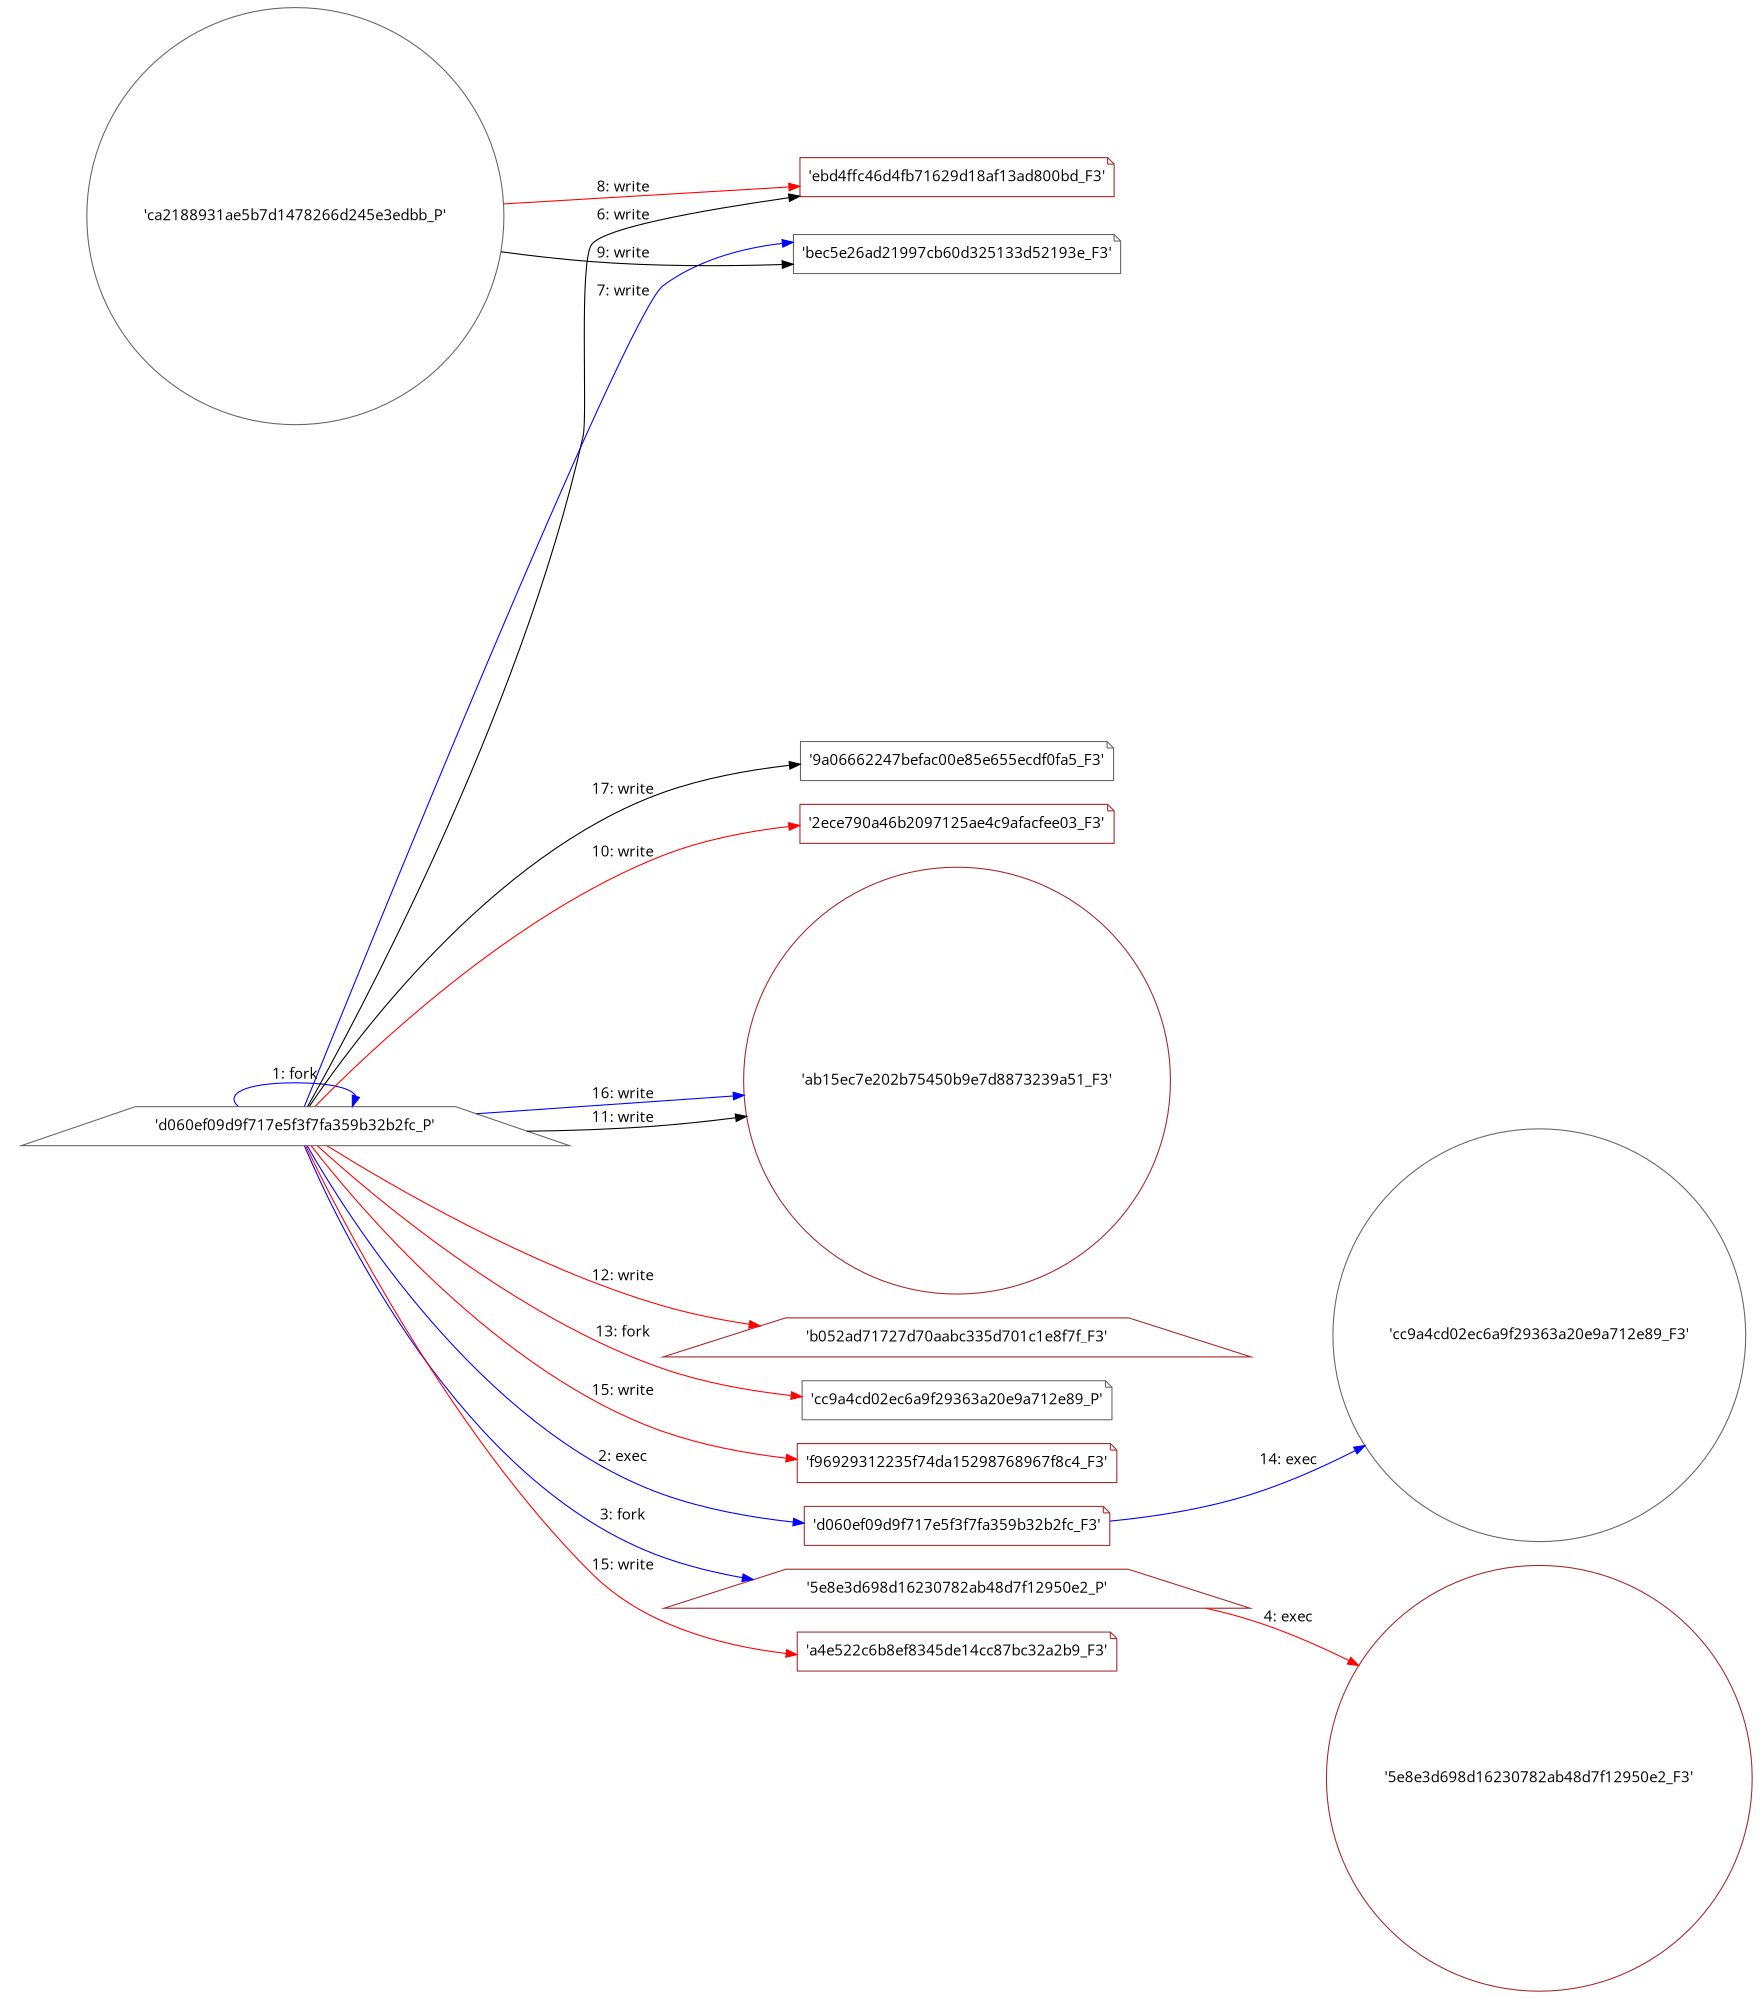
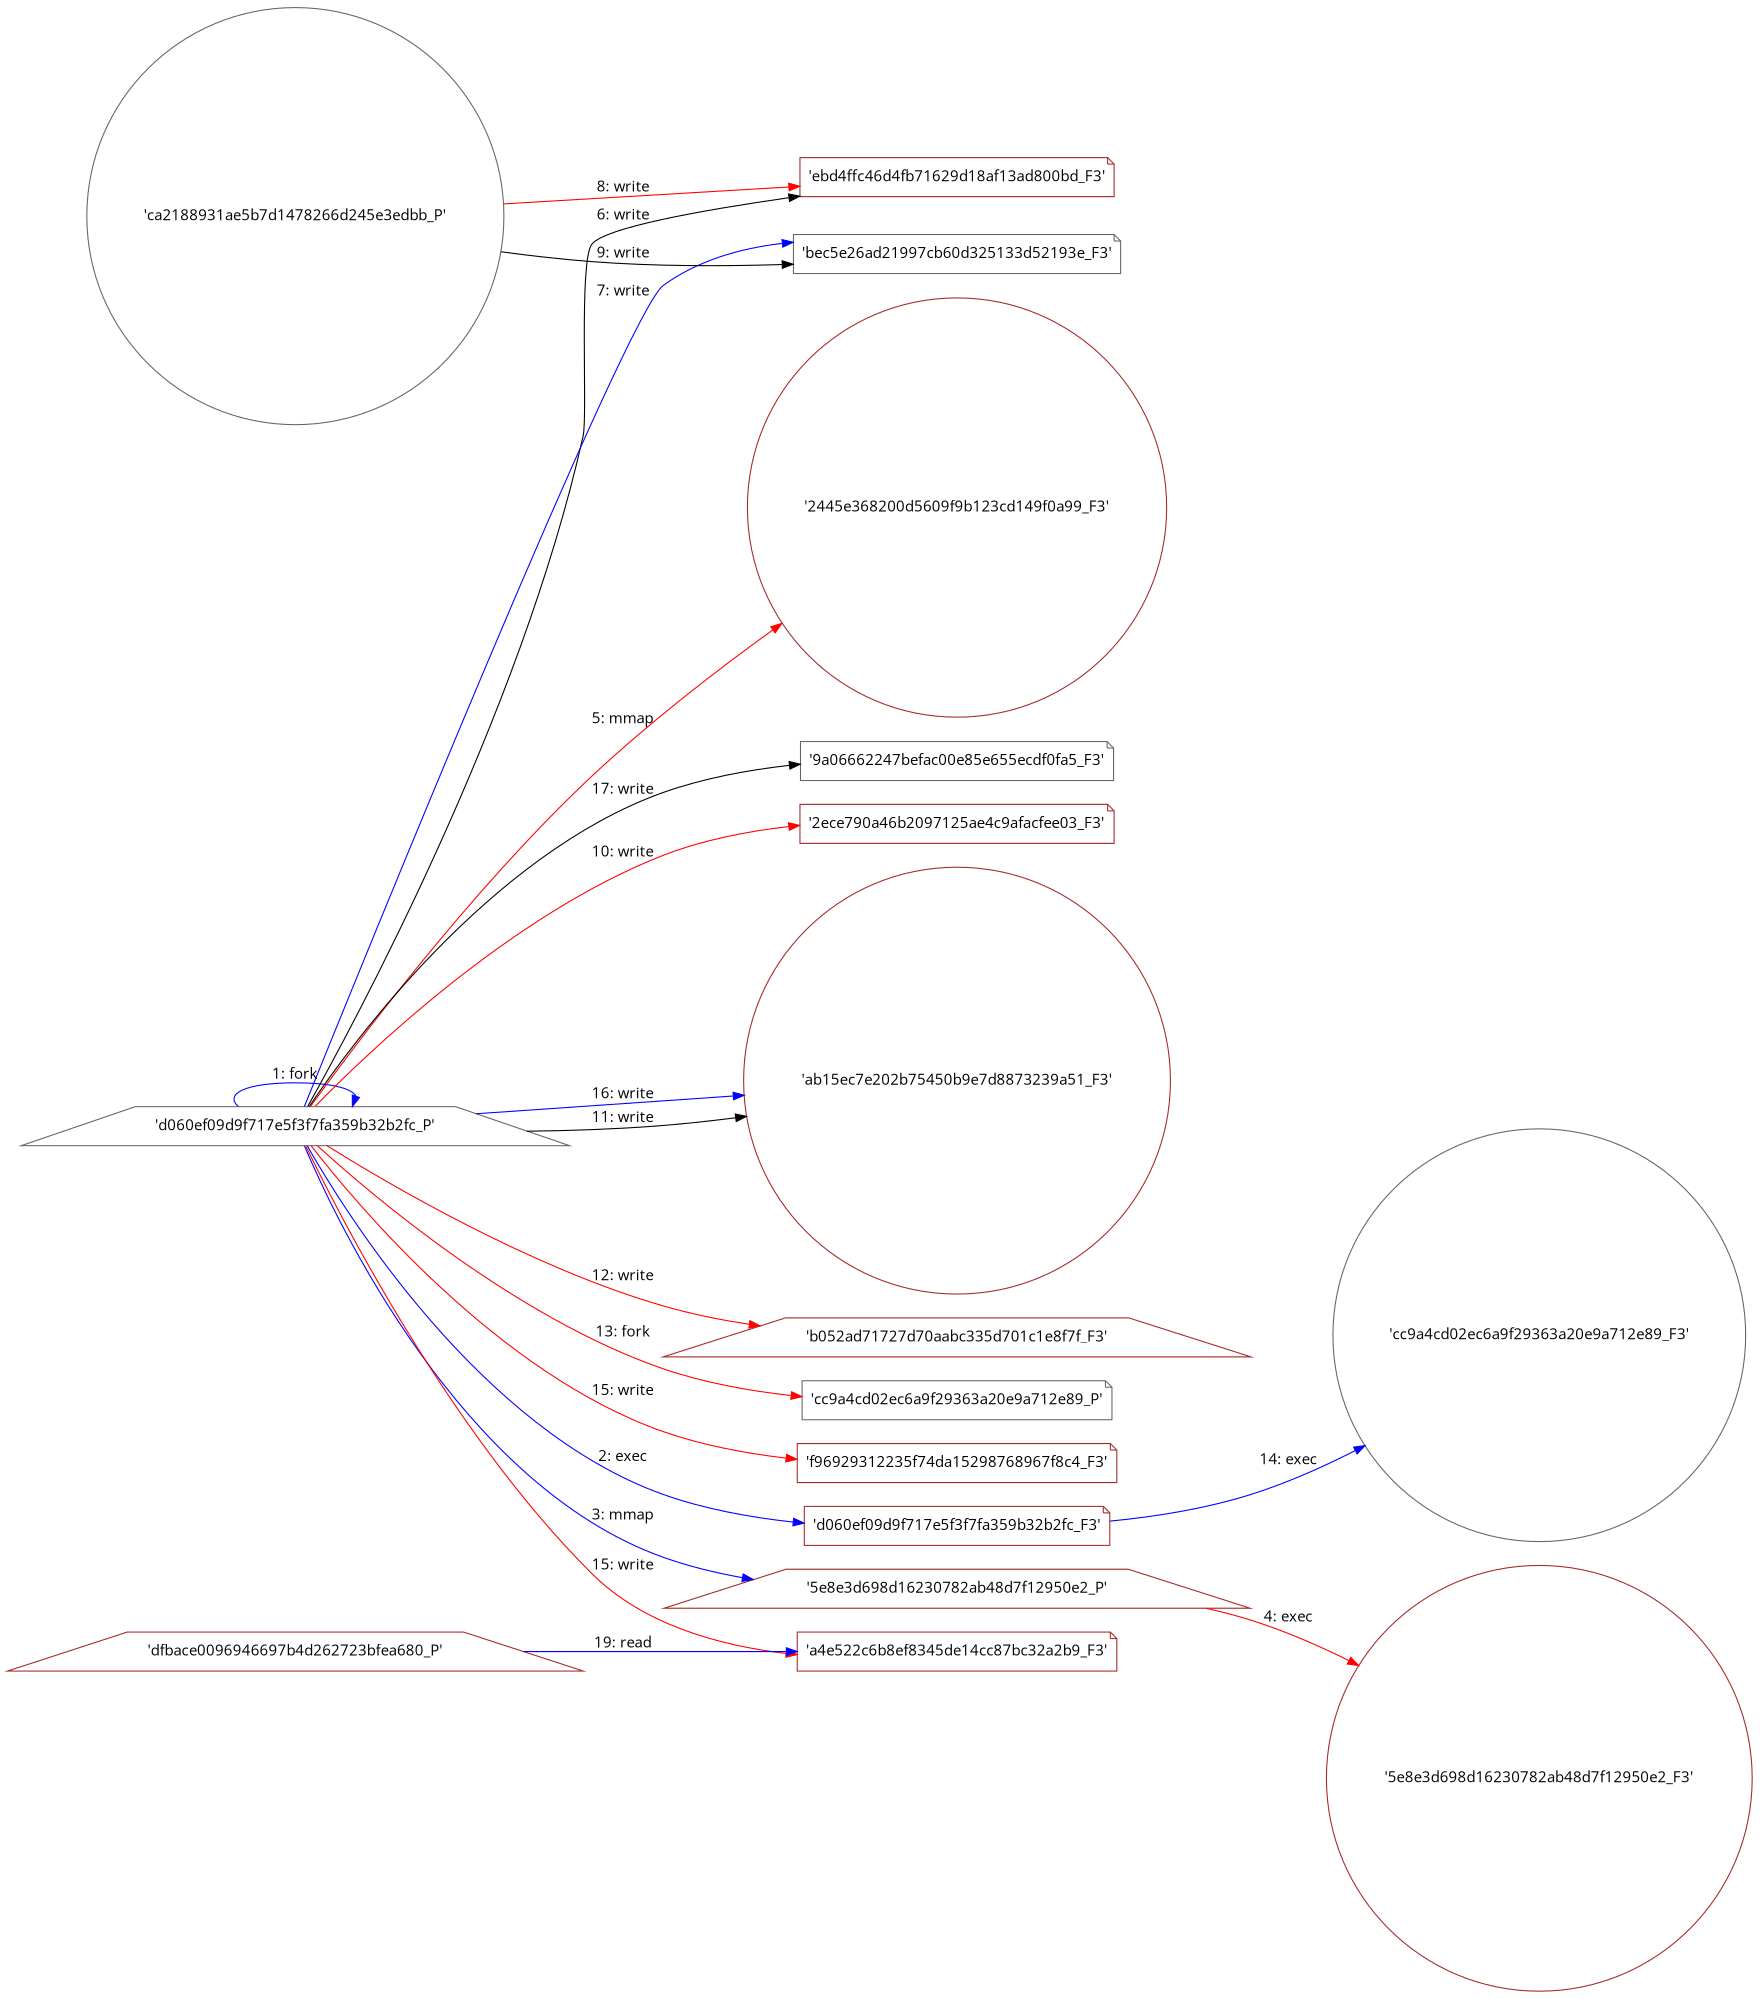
none -> (957, 508)
(623, 1516) -> (623, 1516)
none -> (295, 1652)
